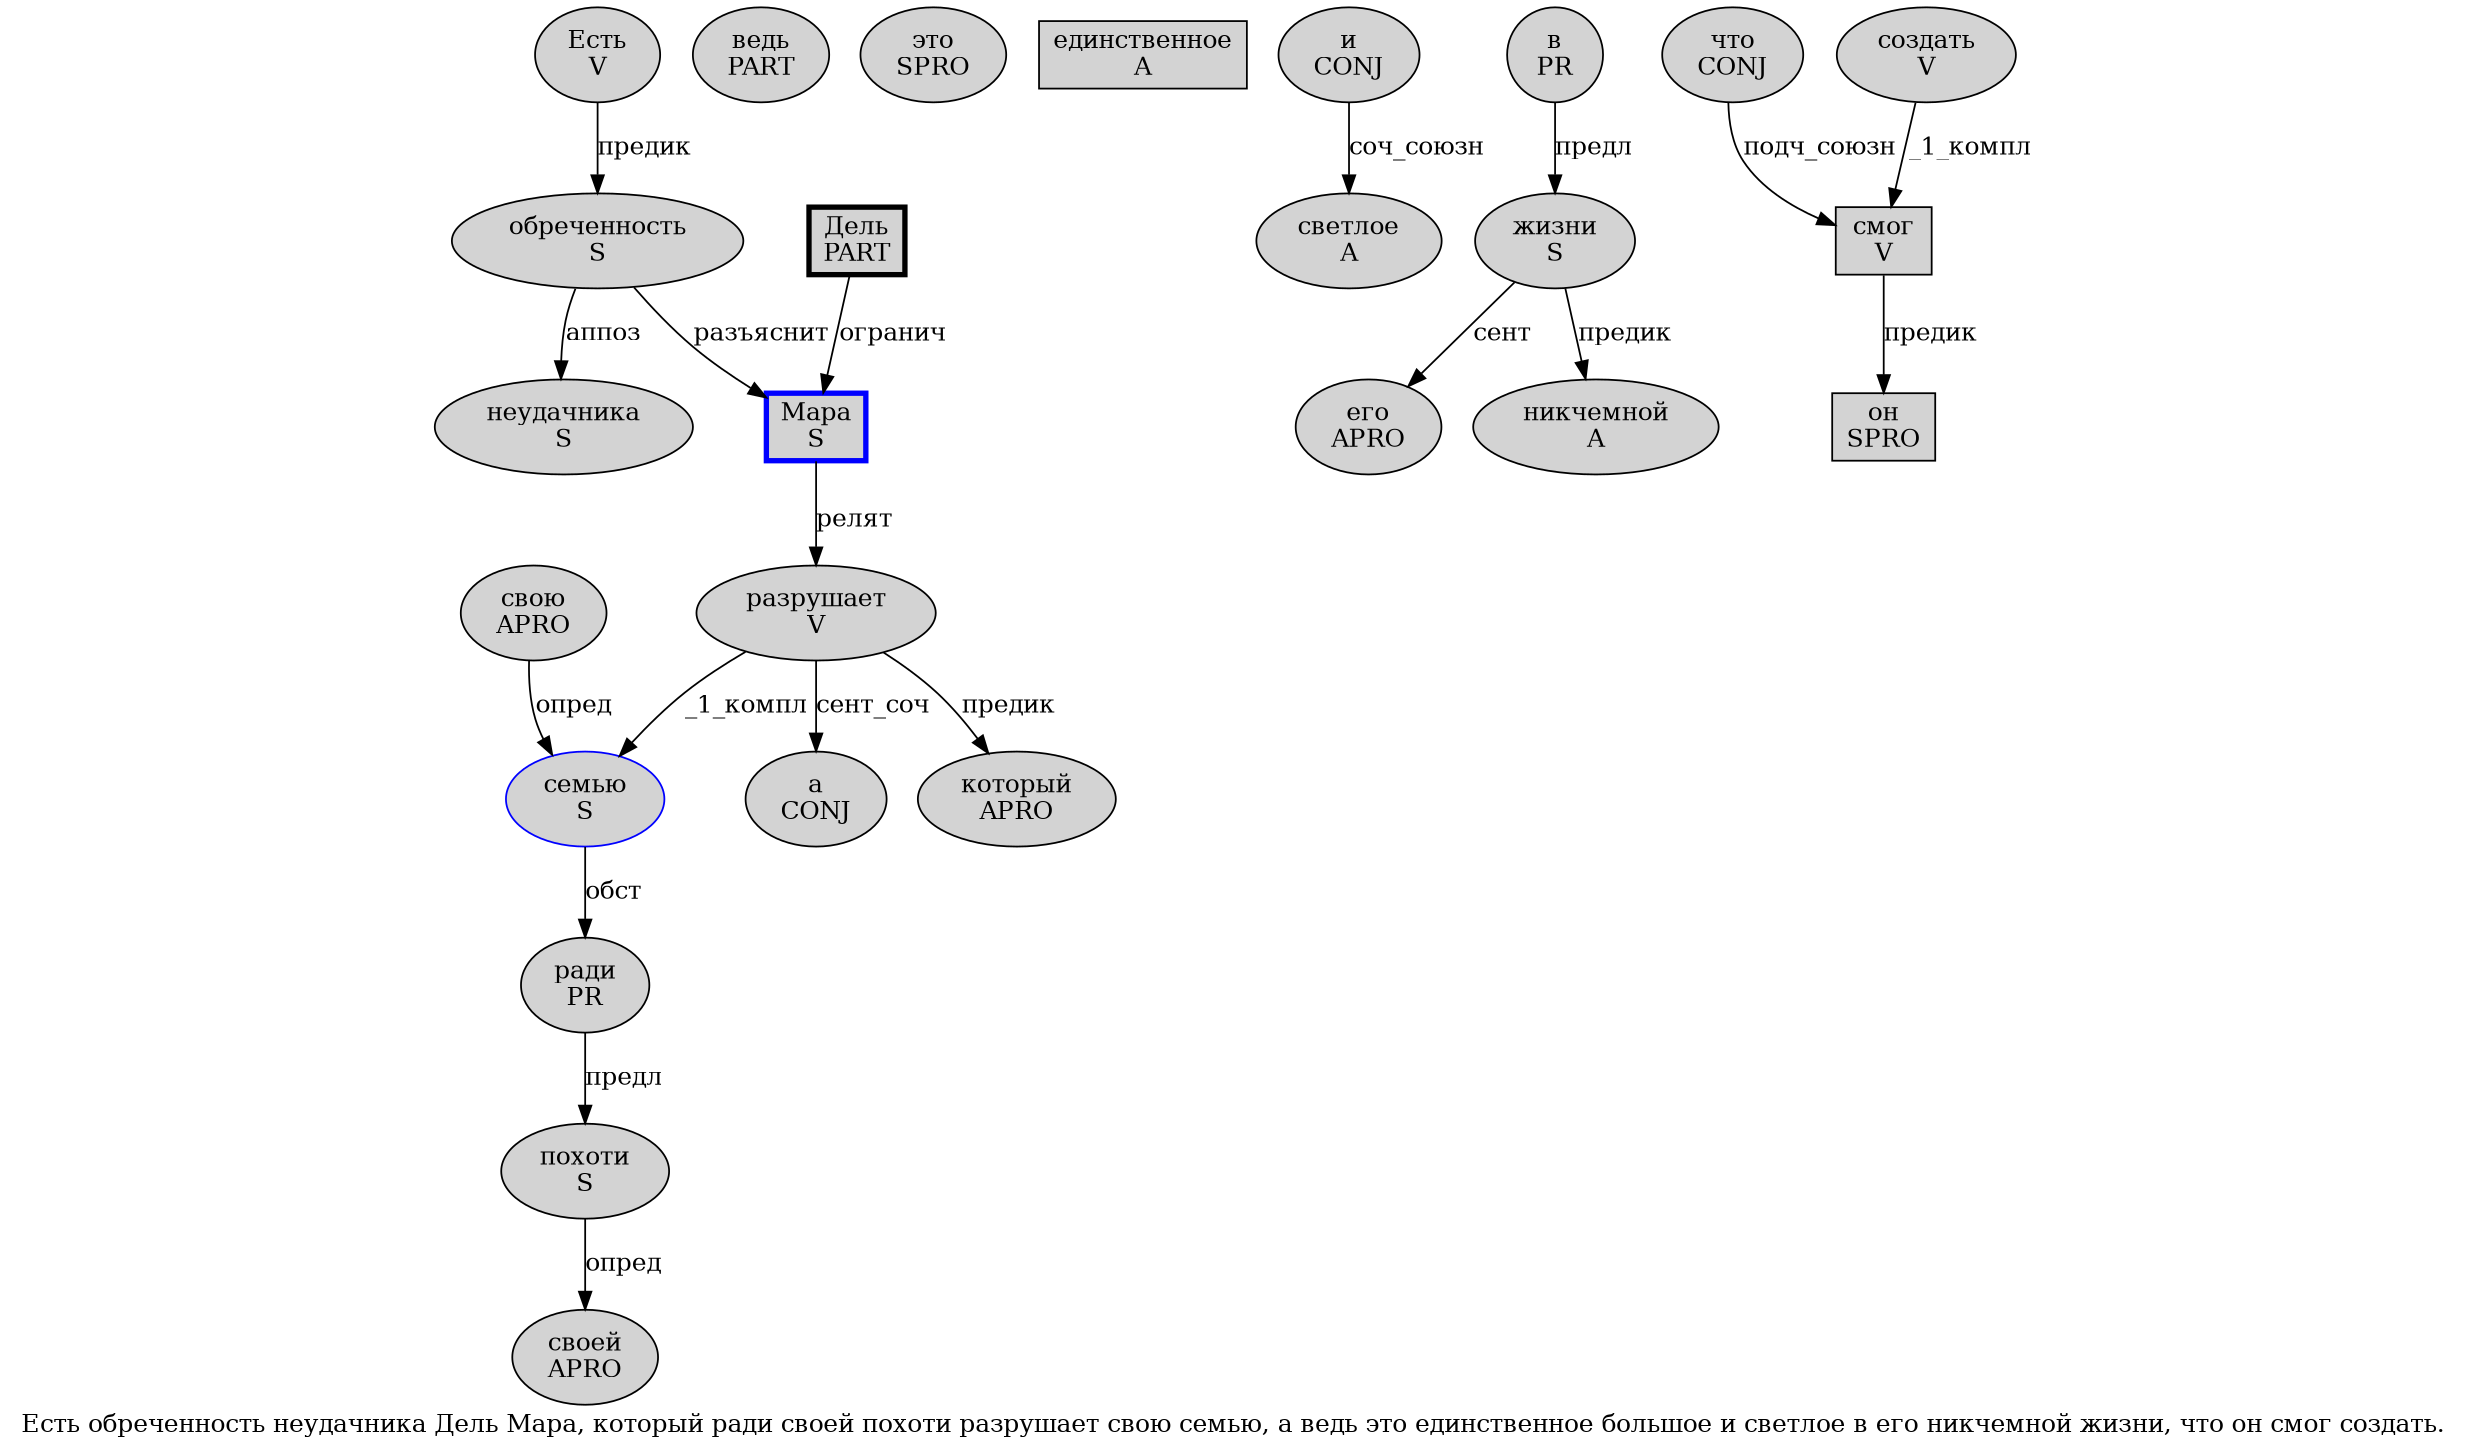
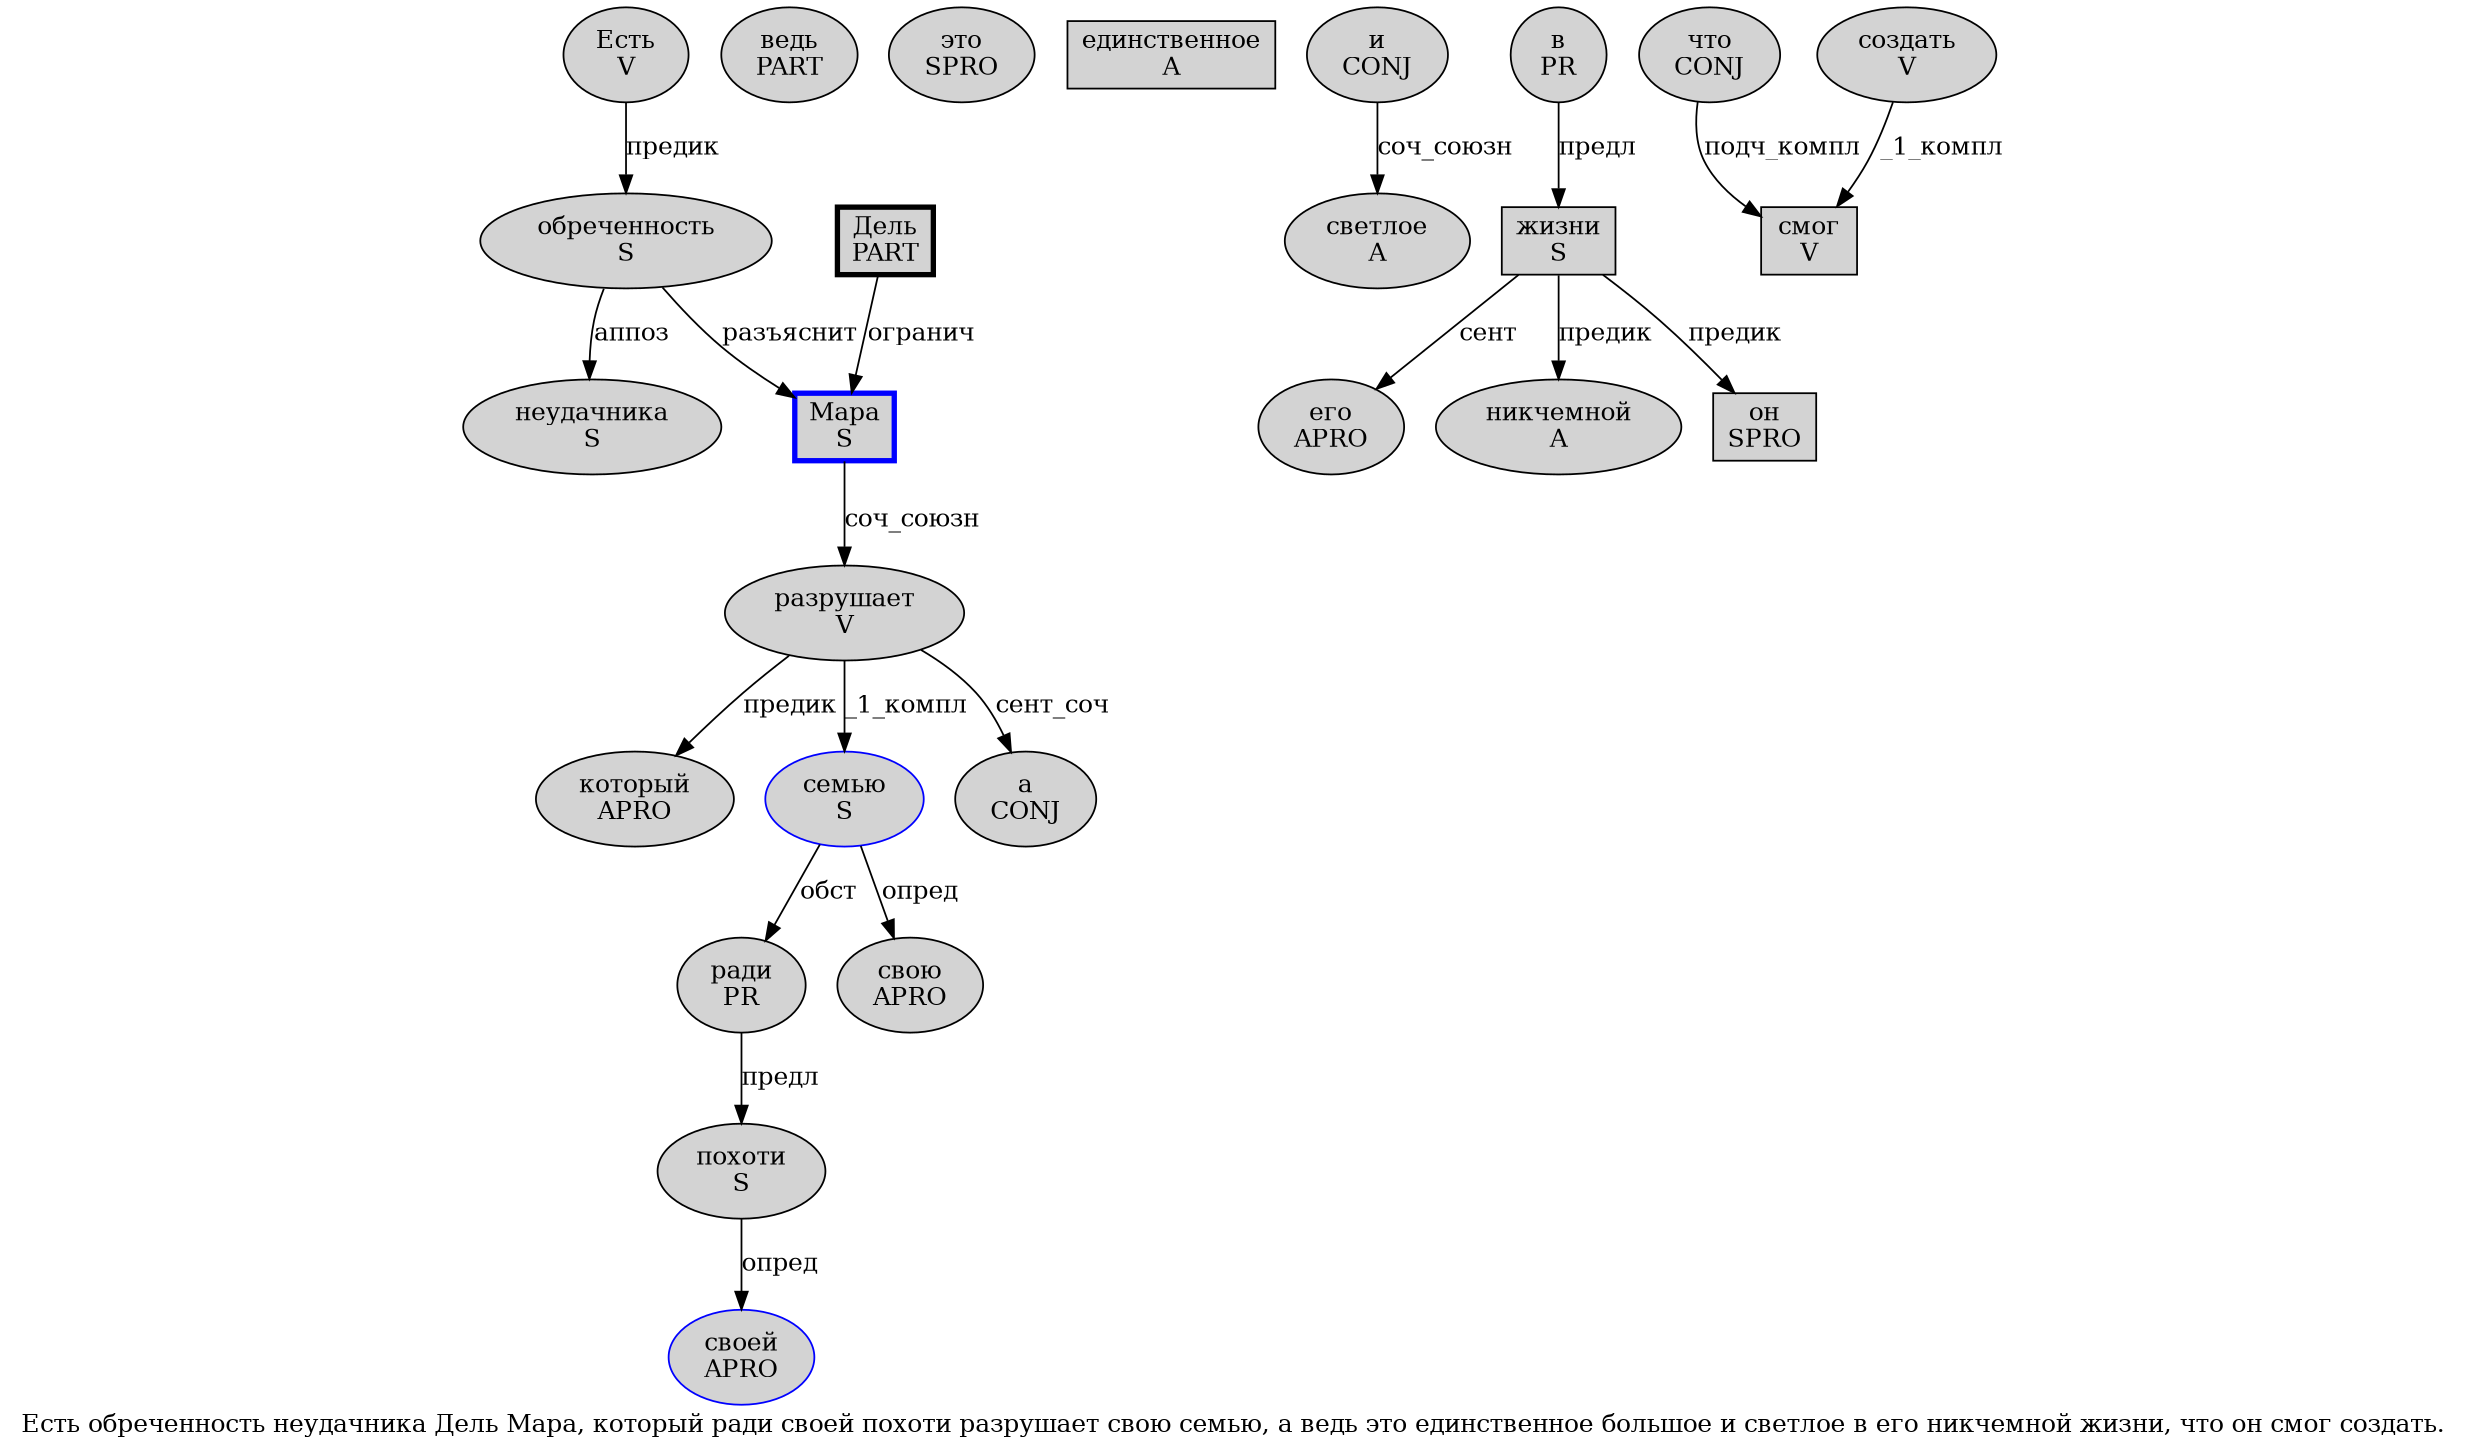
(1820, 148) -> (1782, 148)
(1555, 241) -> (1559, 241)
(1884, 325) -> (1665, 325)
(854, 520) -> (912, 520)
(531, 701) -> (874, 883)
(585, 1357) -> (742, 1357)
